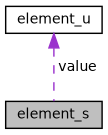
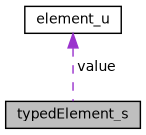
(54, 115) -> (73, 115)
